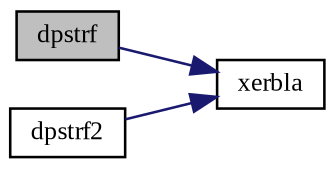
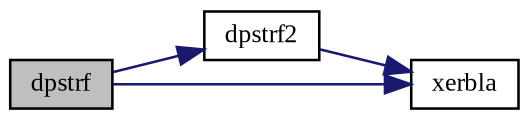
none -> (146, 64)
